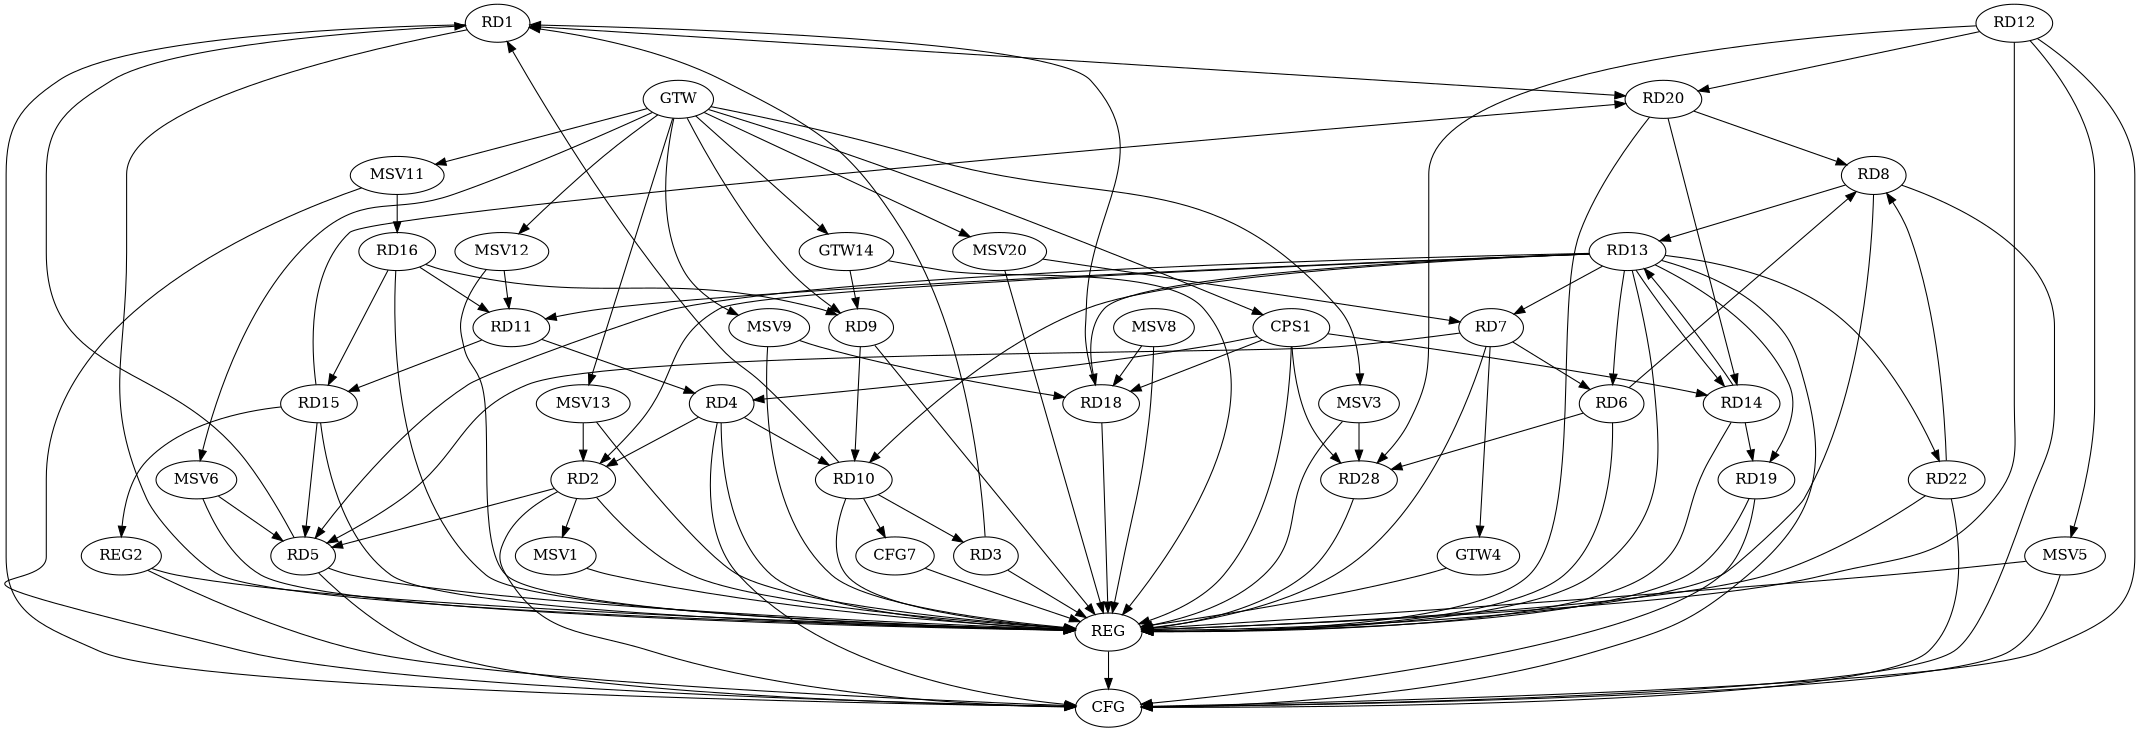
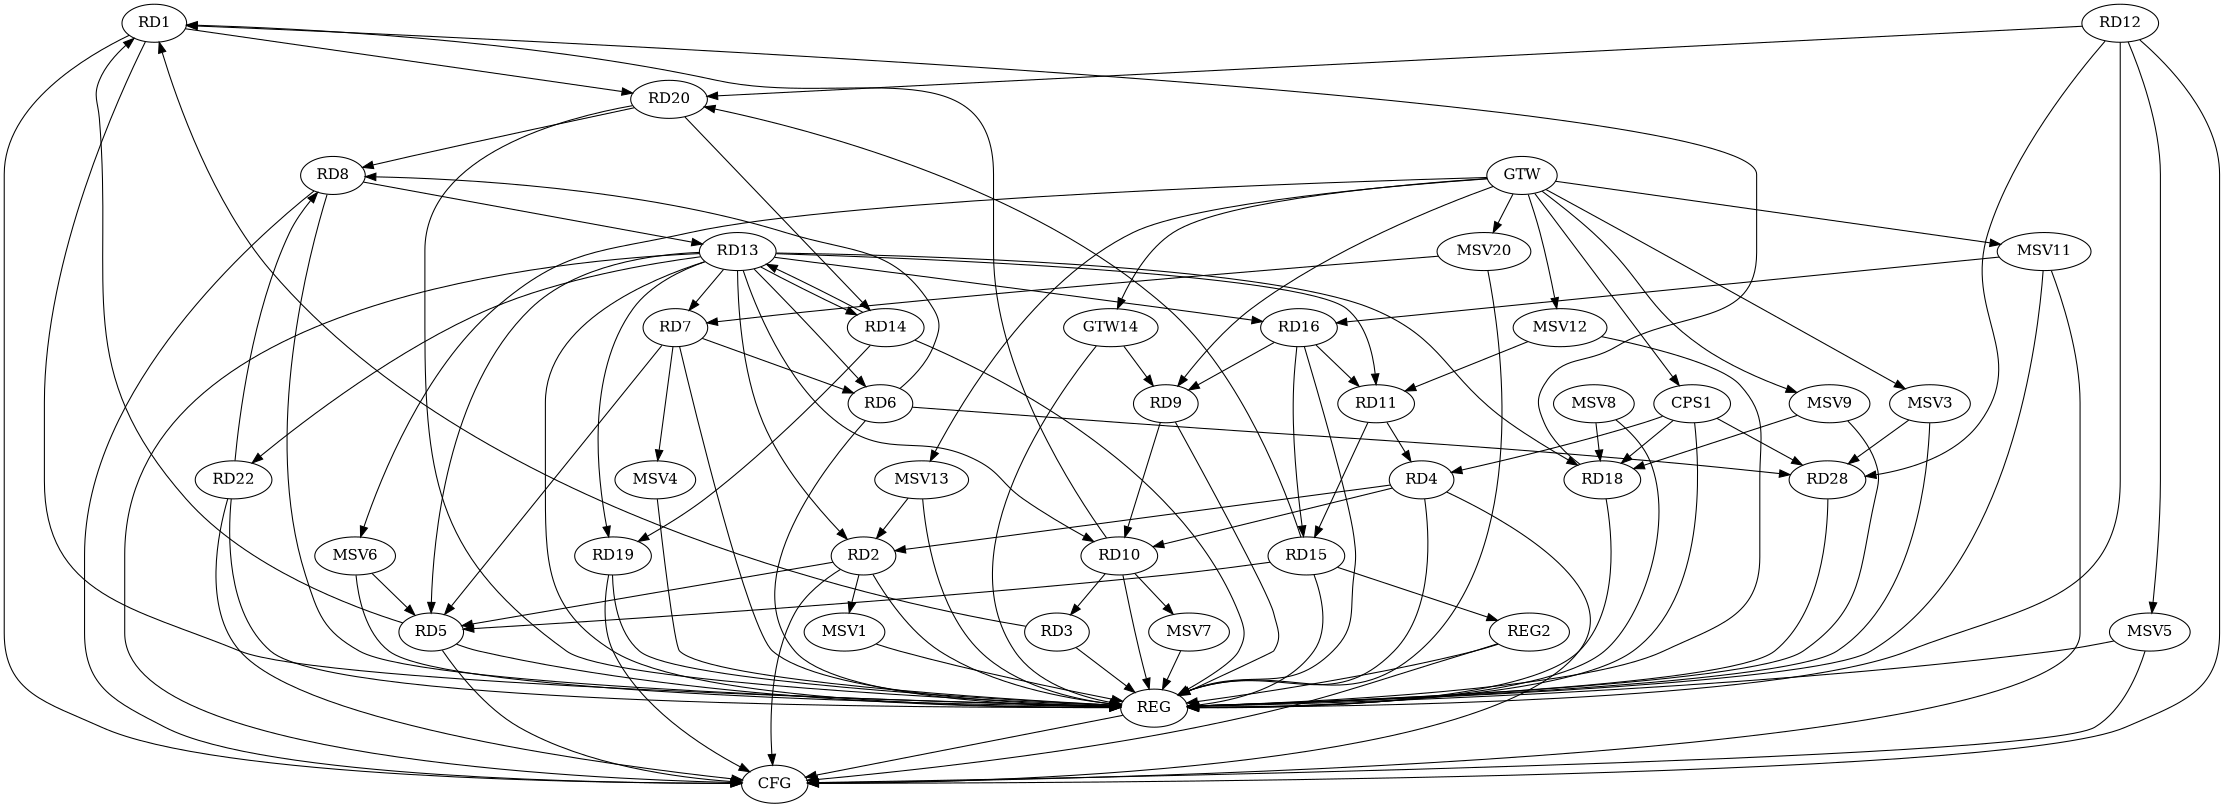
none -> (989, 285)
(1513, 361) -> none
(895, 556) -> (1189, 632)
(1478, 556) -> (655, 480)
none -> (1834, 662)
